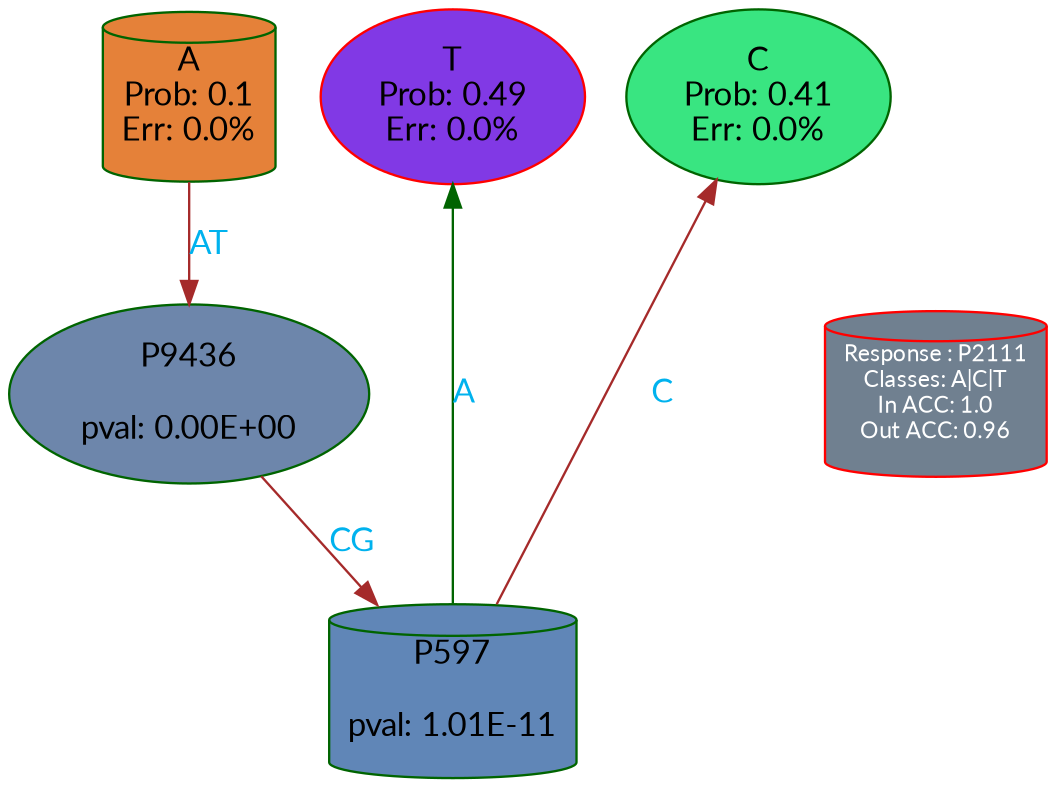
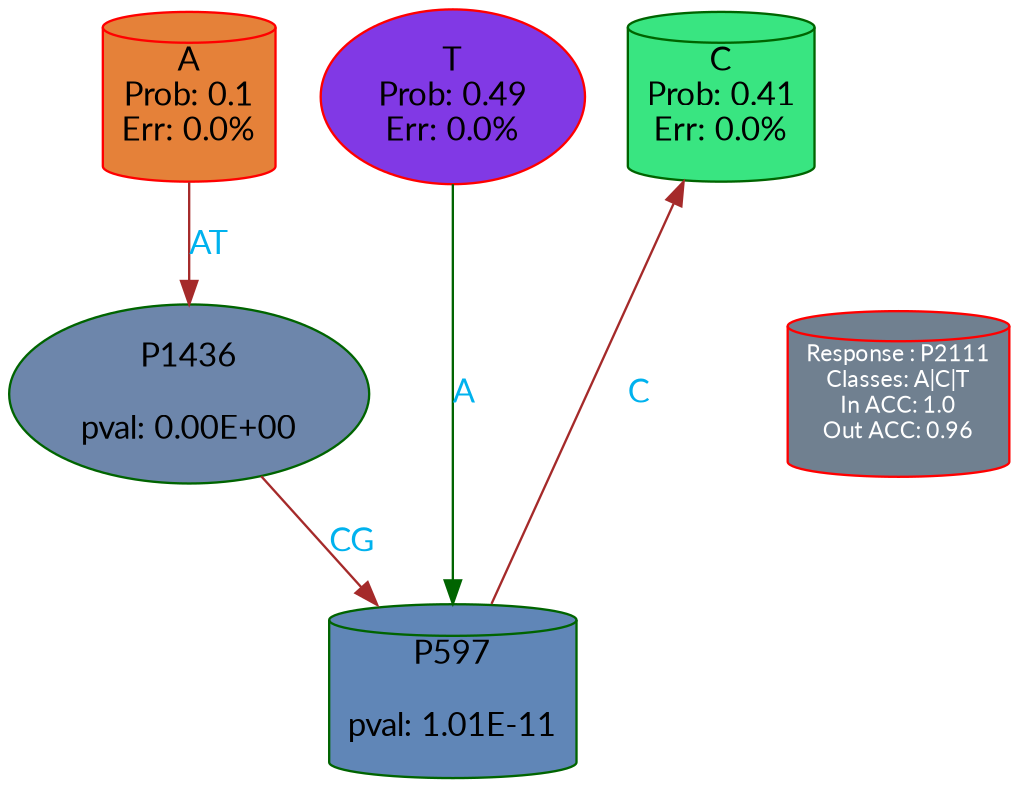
(189, 97) -> (189, 97)
(758, 97) -> (721, 97)
(189, 394) -> (189, 394)
(453, 406) -> (453, 382)
